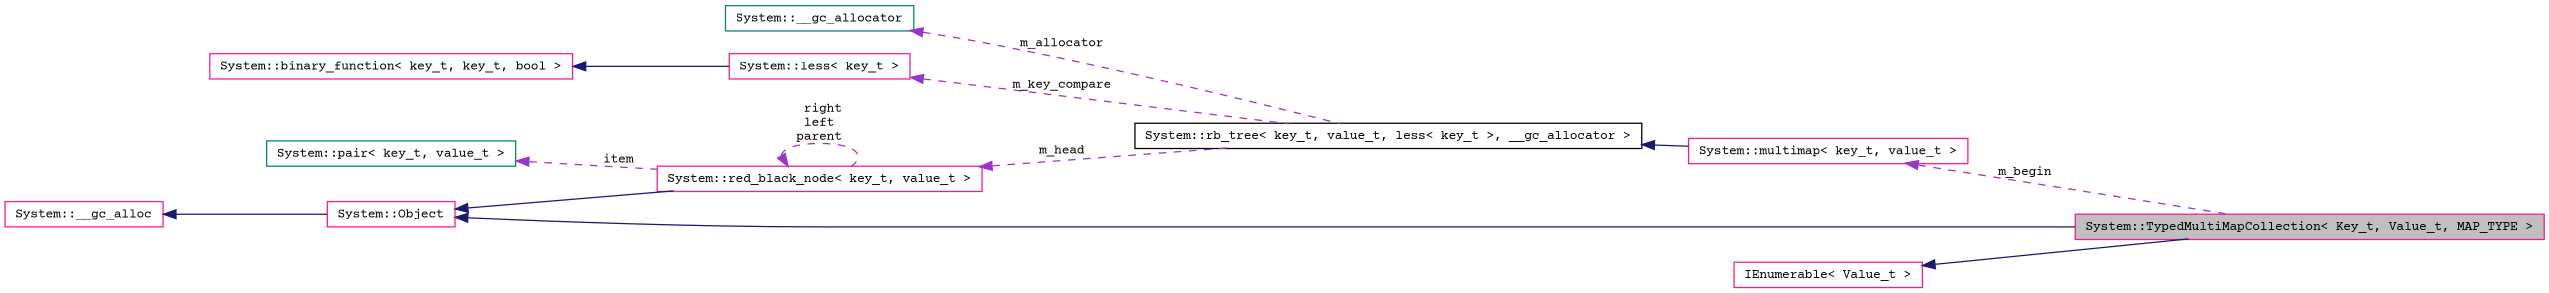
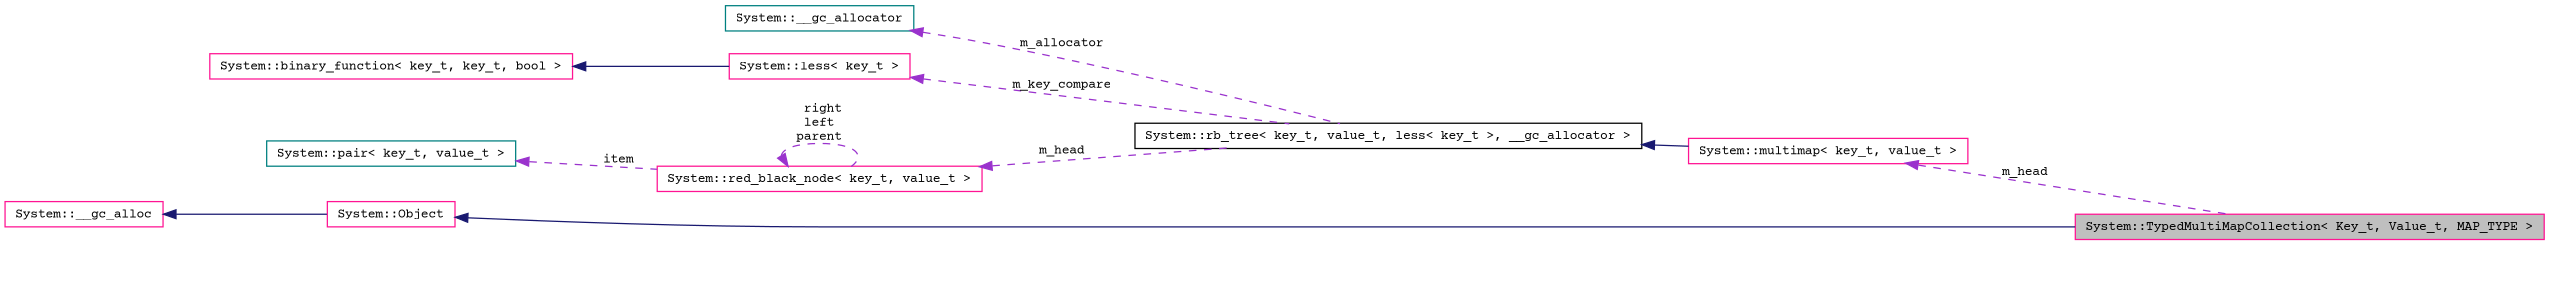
(2022, 172) -> (2022, 172)
(571, 199) -> none
(1828, 275) -> none
